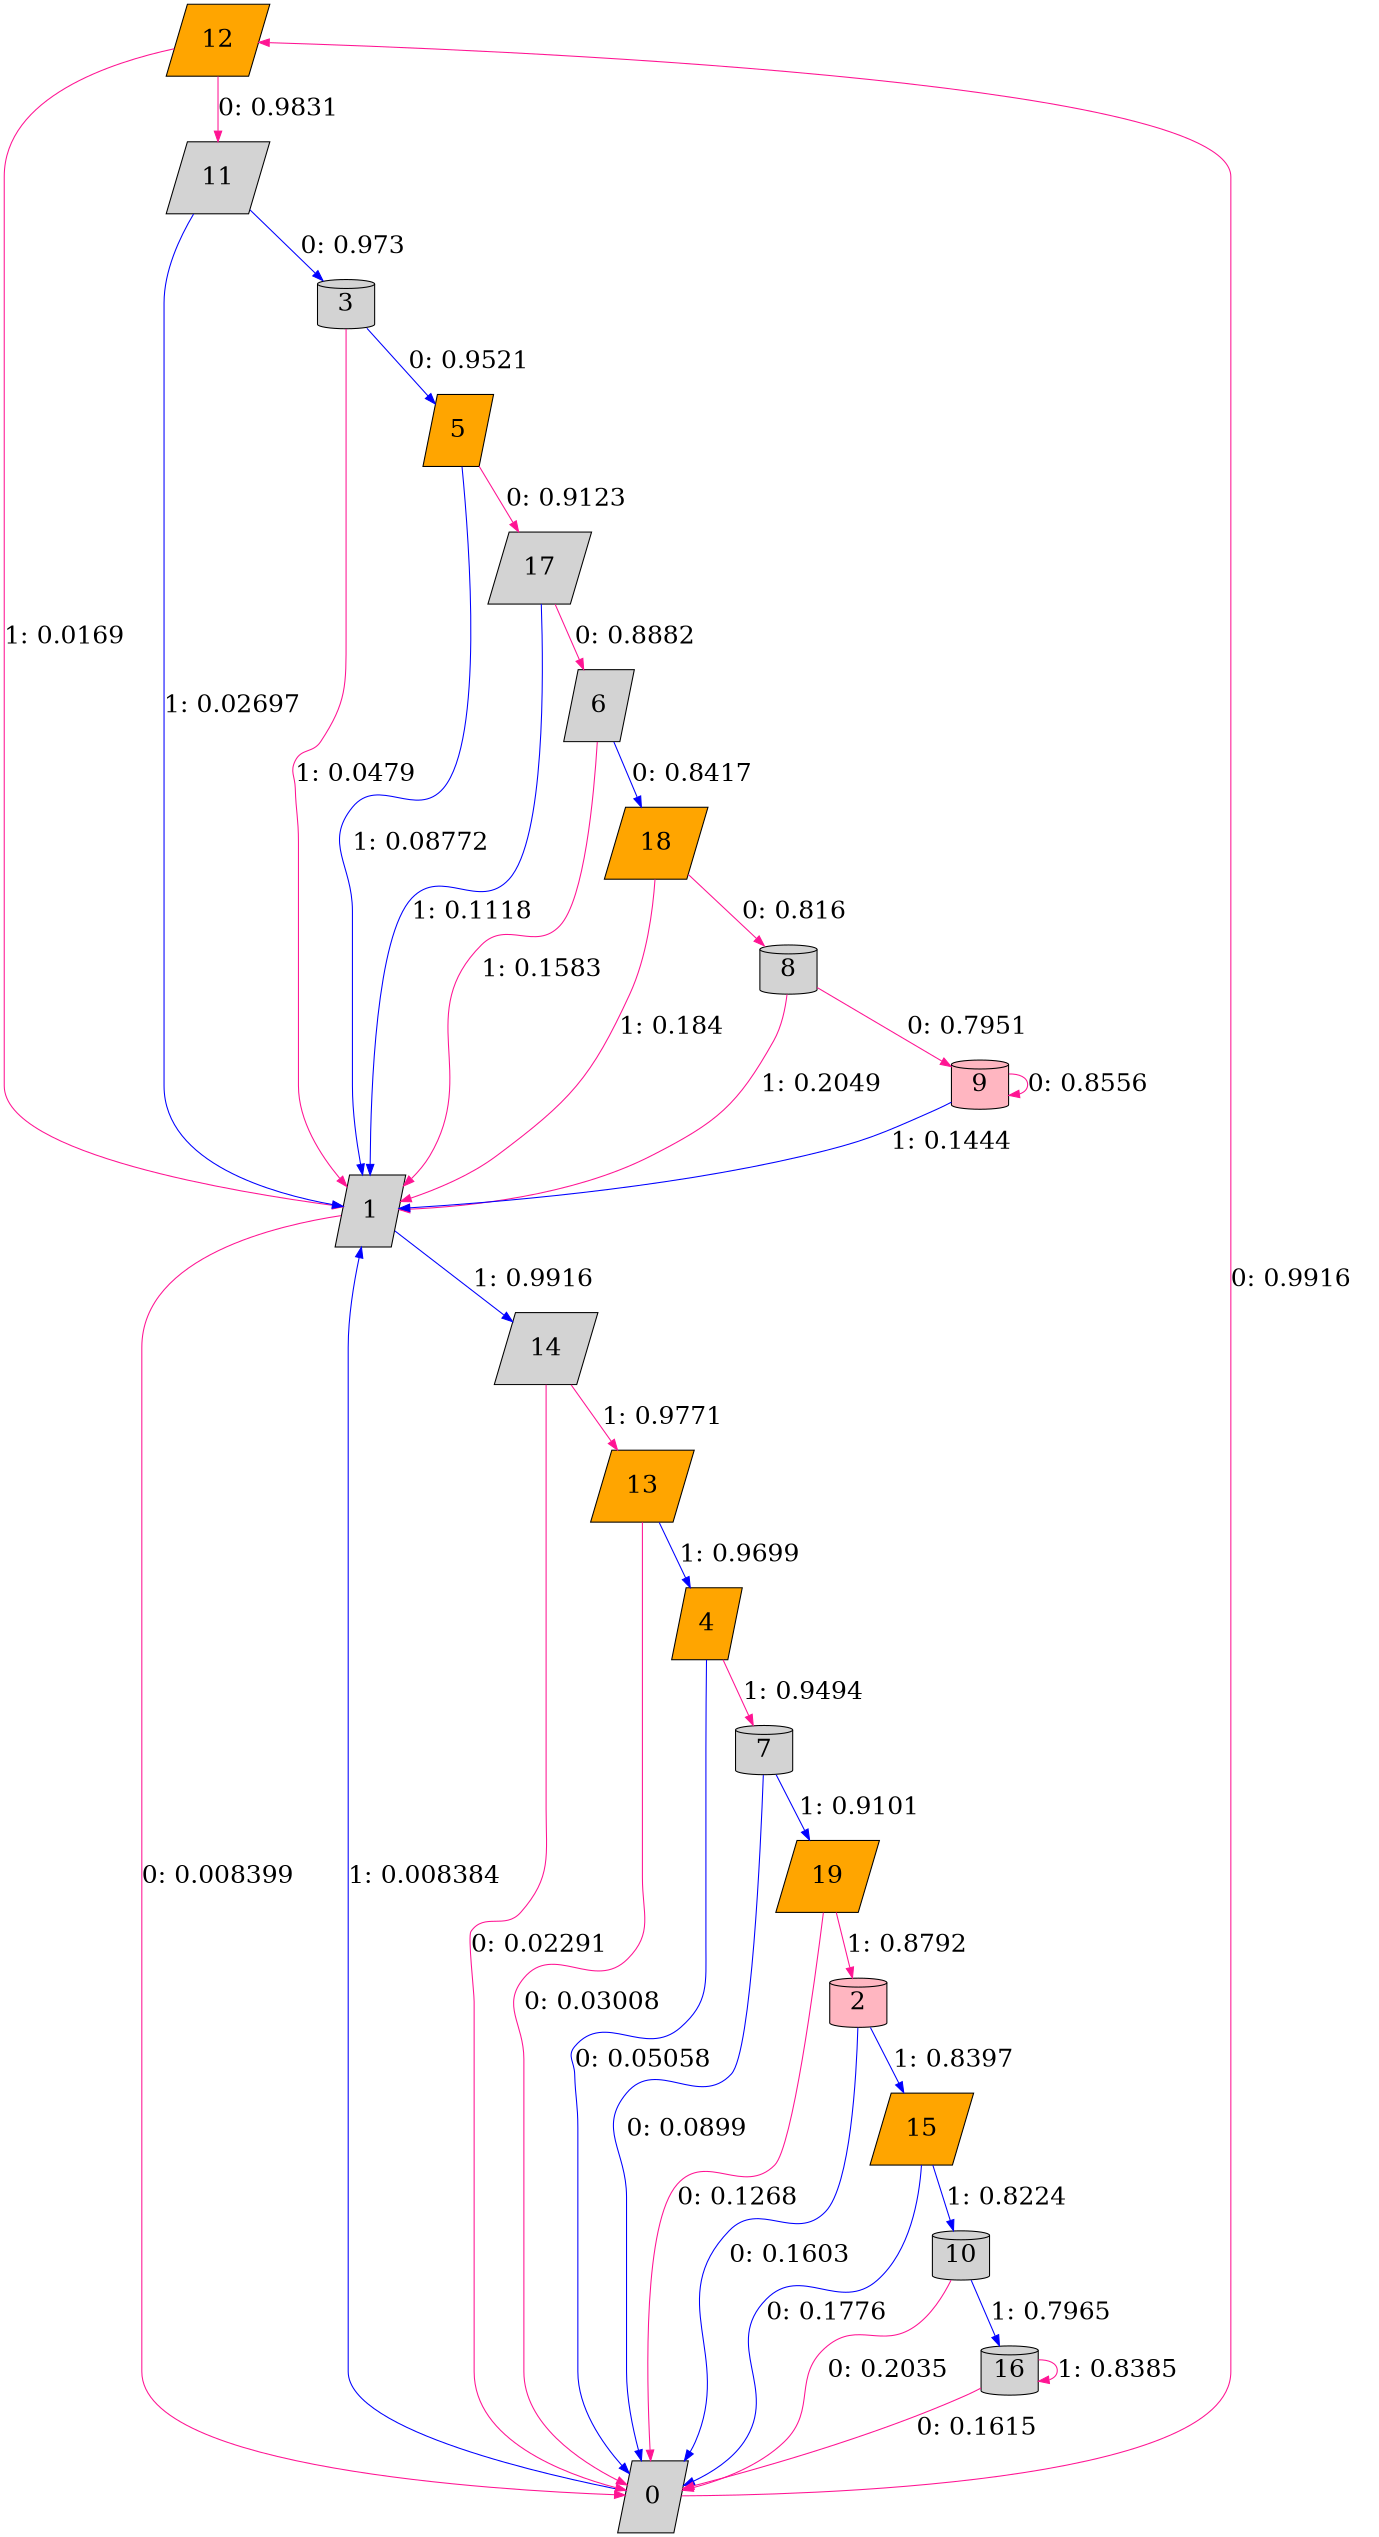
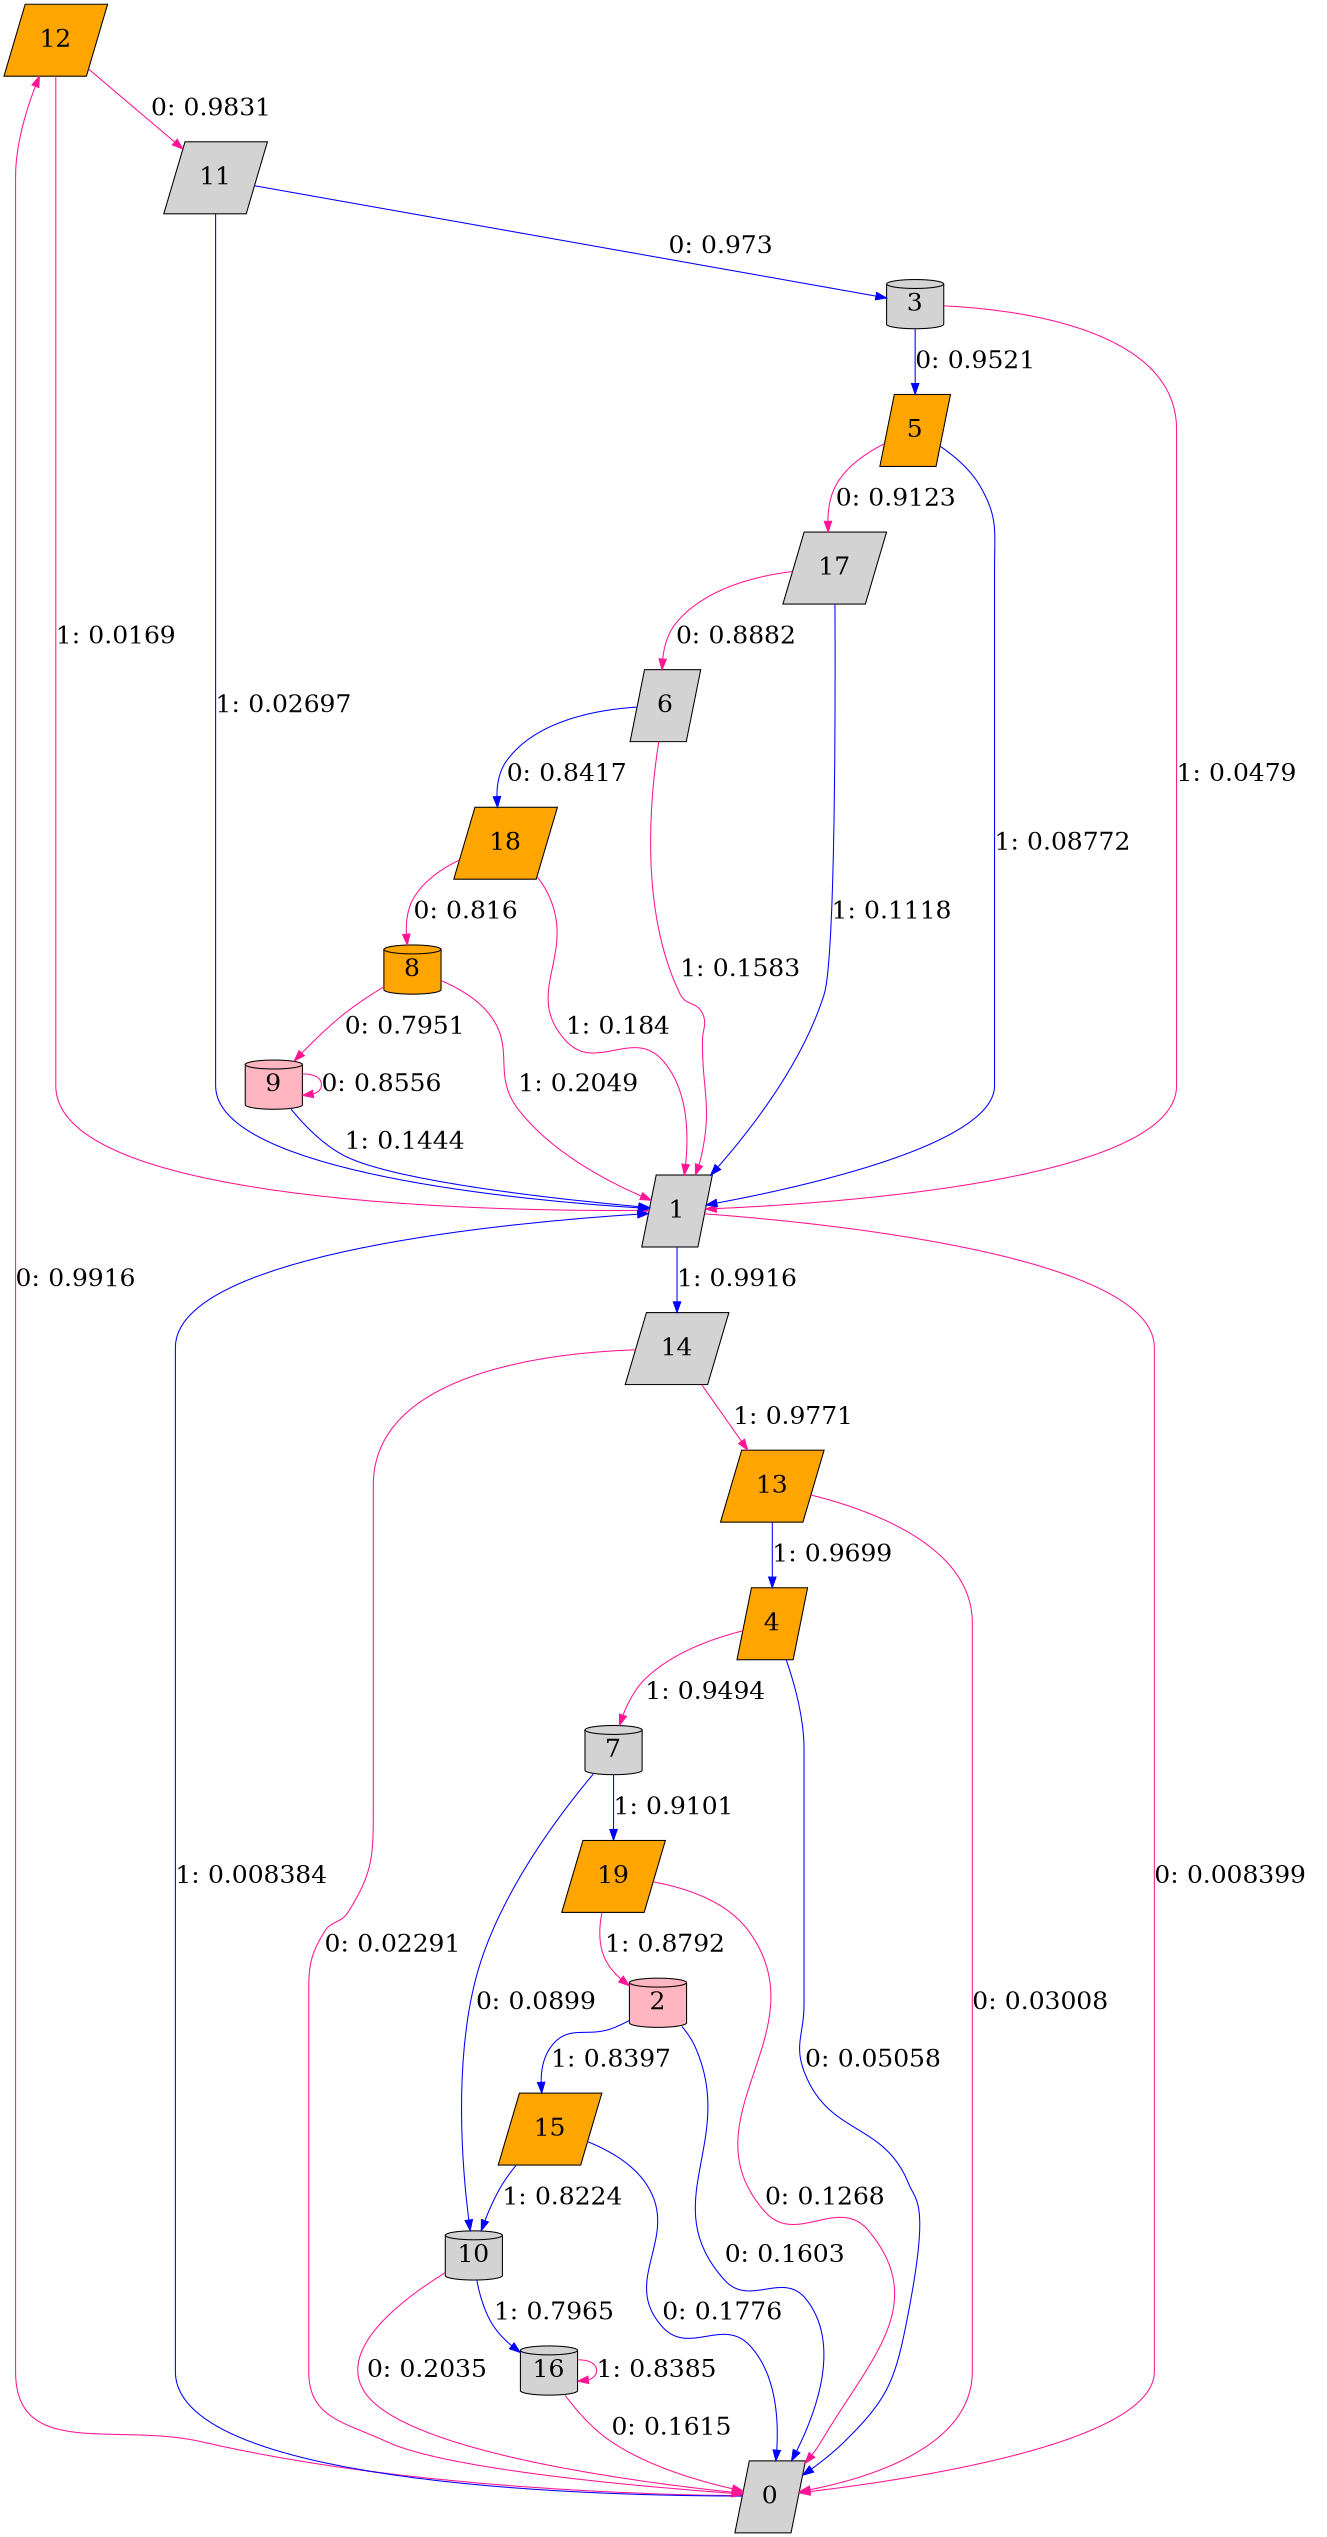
(788, 970) -> (412, 970)
(649, 2080) -> (475, 1981)
